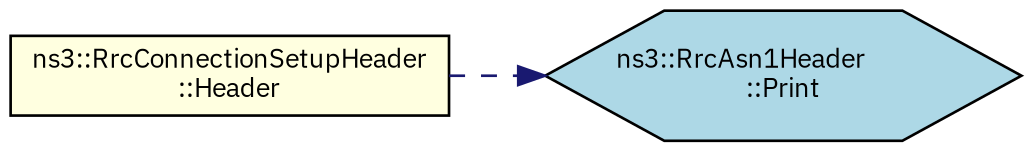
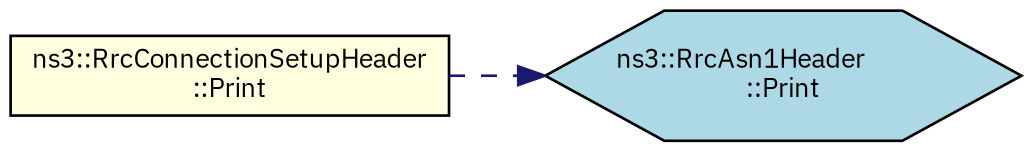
(230, 76) -> (230, 76)
